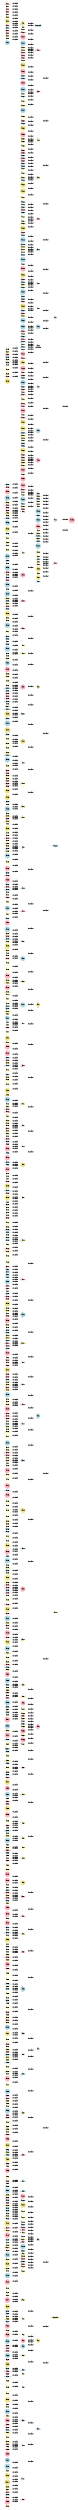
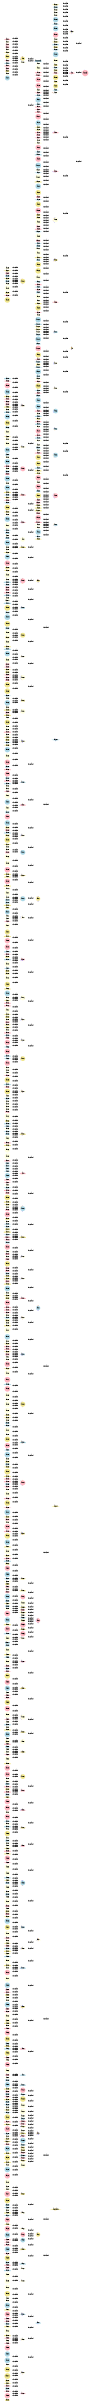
(36, 372) -> (25, 190)
